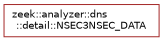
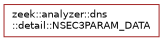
(82, 21) -> (82, 21)
